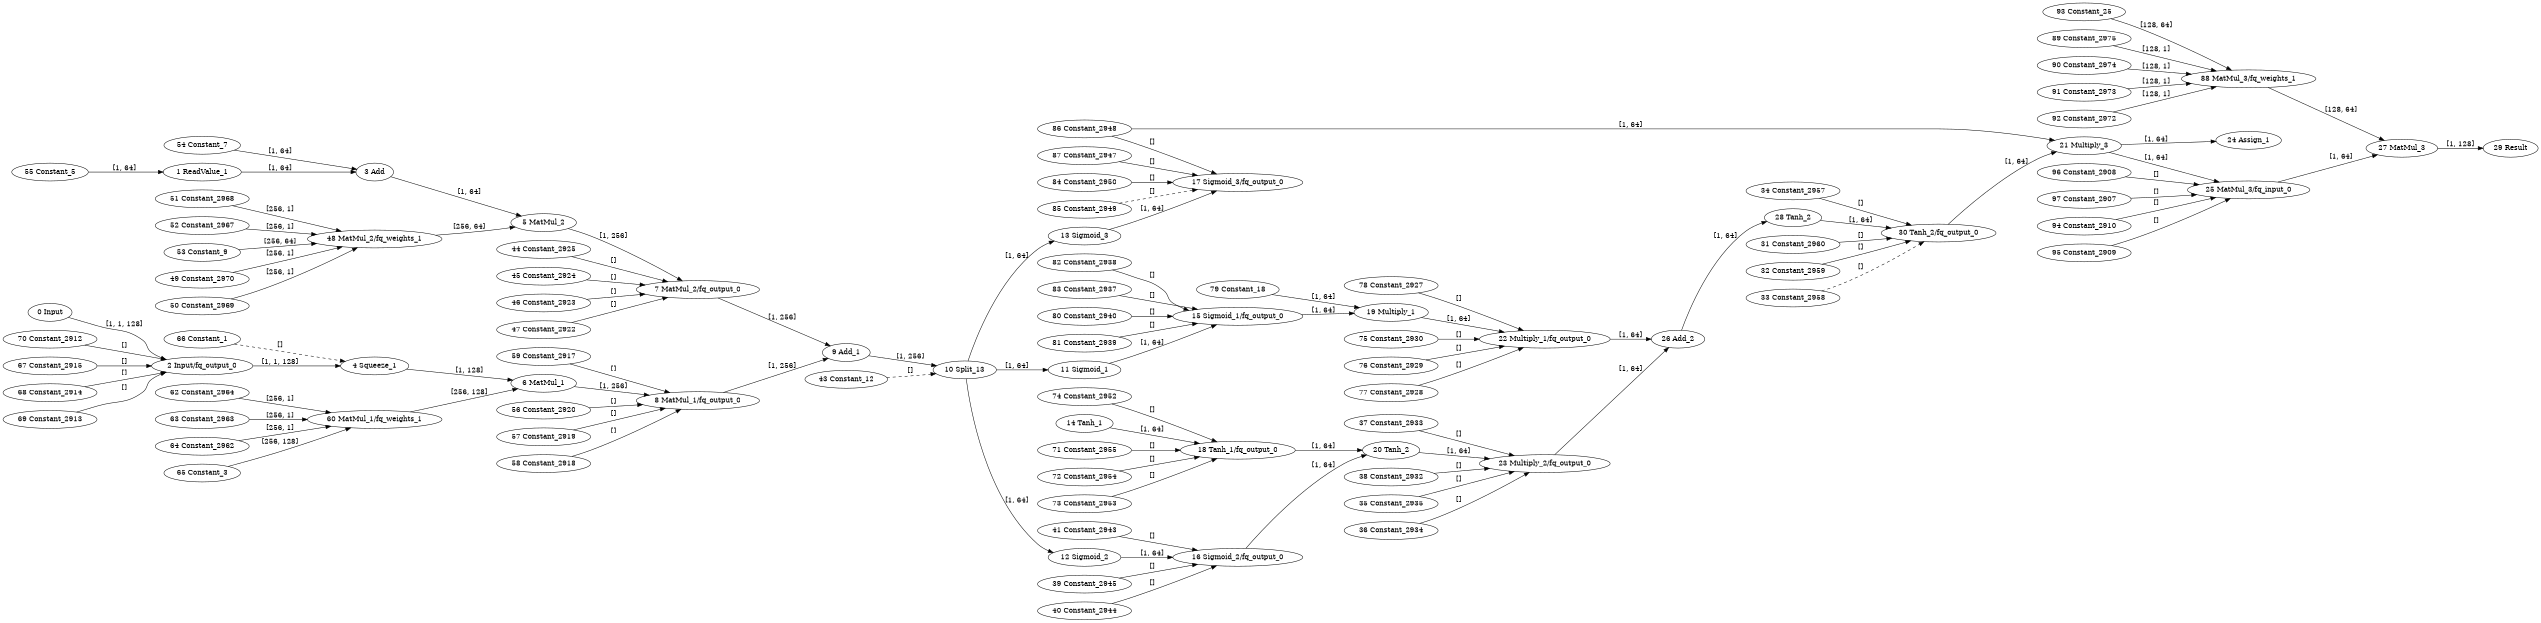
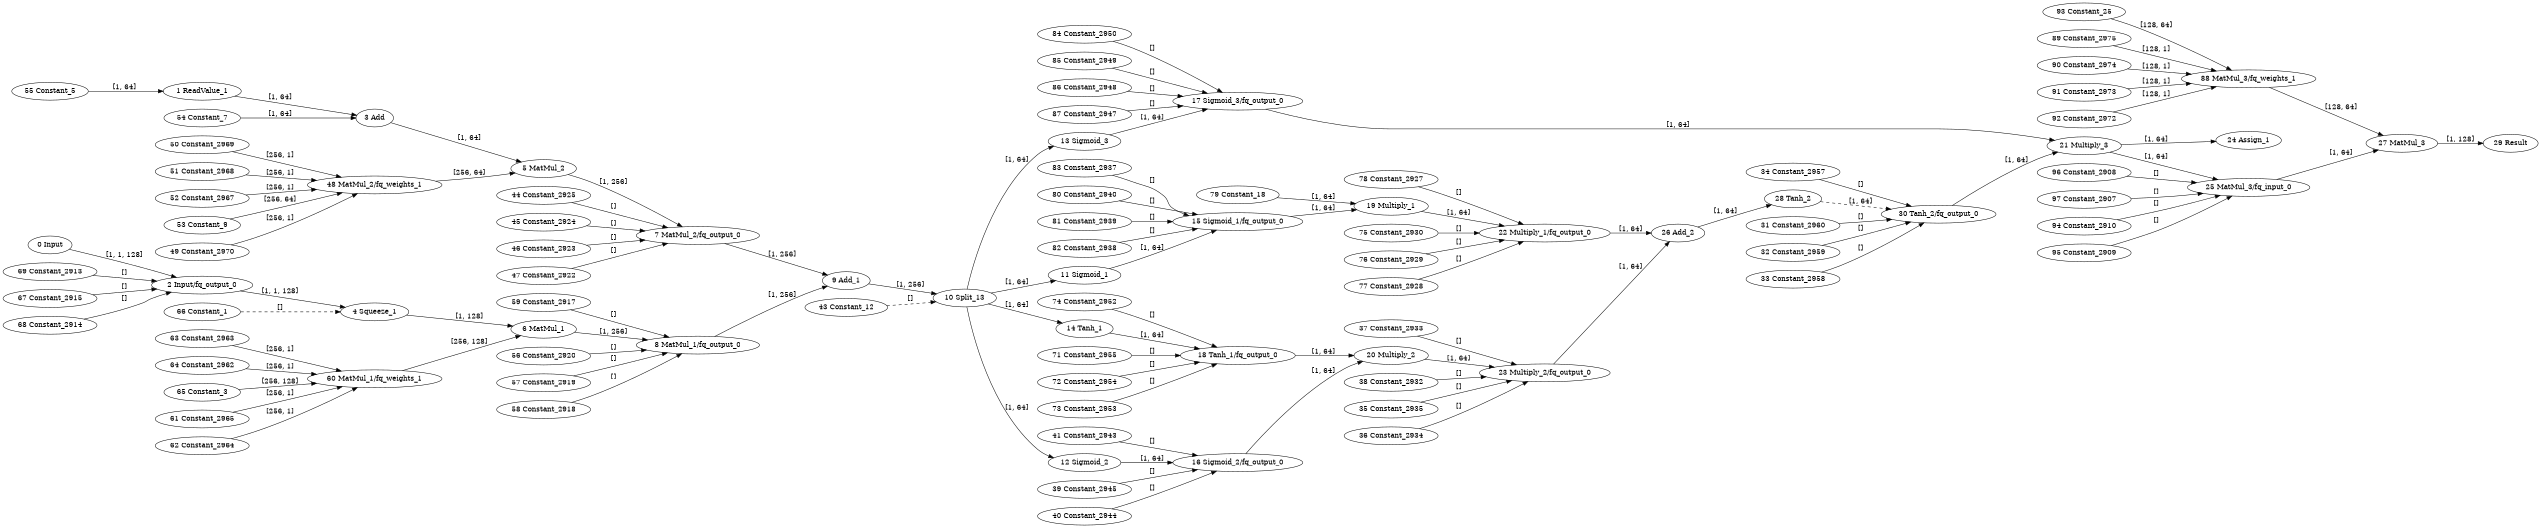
(1591, 129) -> (1657, 129)
(1156, 197) -> (1157, 80)
(1853, 224) -> (1853, 205)
(1872, 270) -> (1872, 251)
none -> (1023, 313)
(50, 339) -> none
none -> (202, 419)
(1391, 450) -> (1391, 356)
